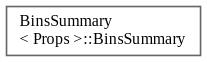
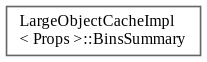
(104, 31) -> (104, 31)
